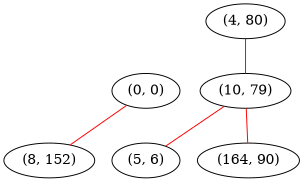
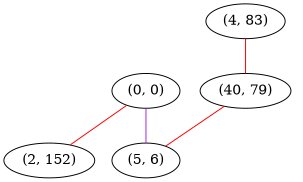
(246, 21) -> (246, 21)
(246, 91) -> (246, 91)
none -> (146, 126)
(49, 160) -> (49, 160)
(248, 160) -> none
